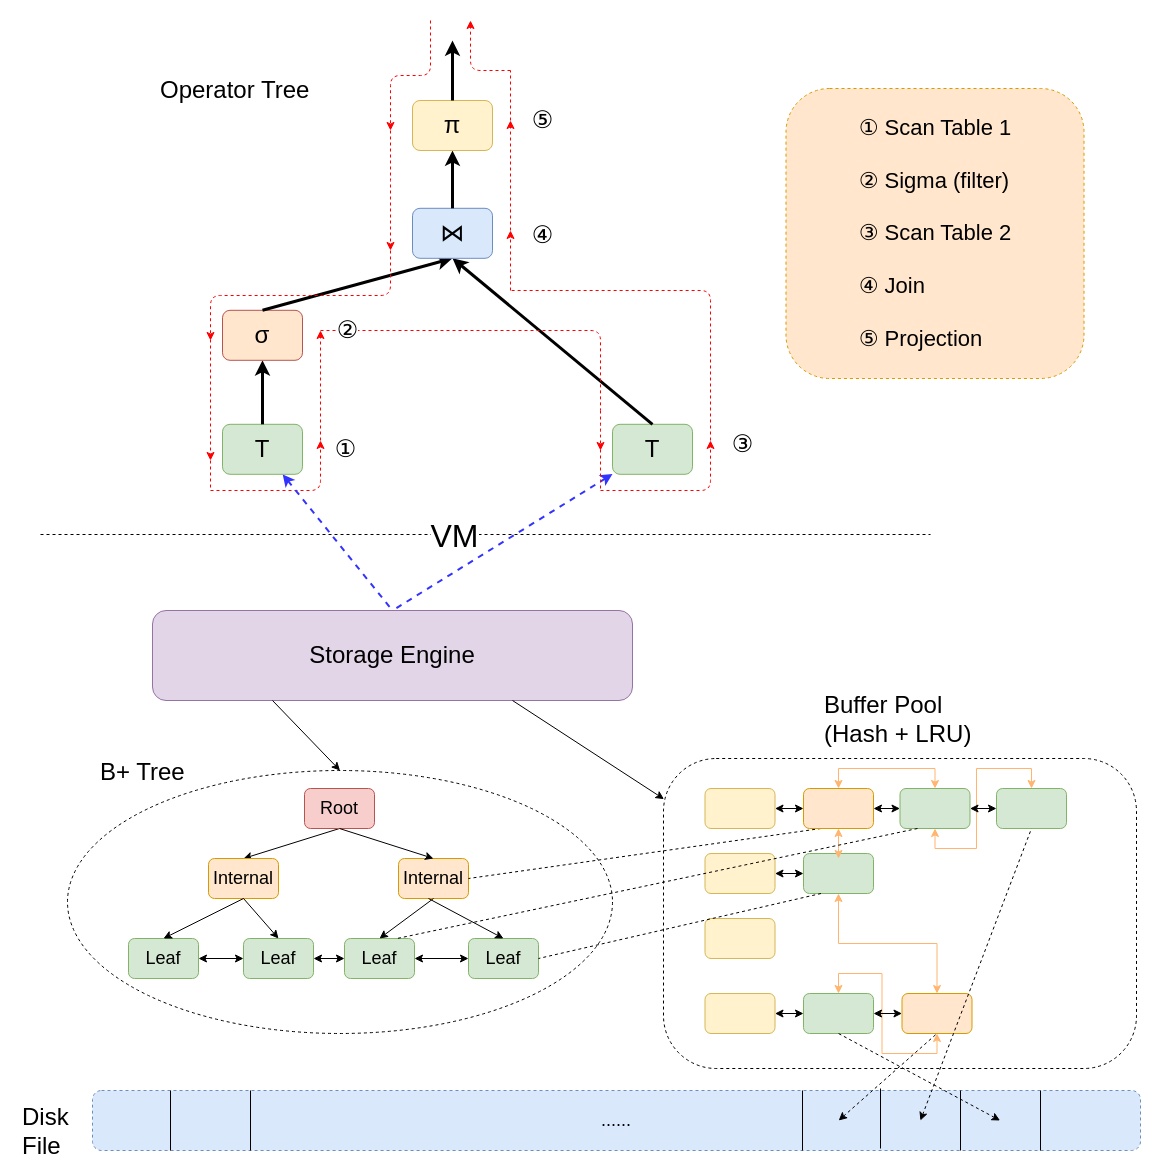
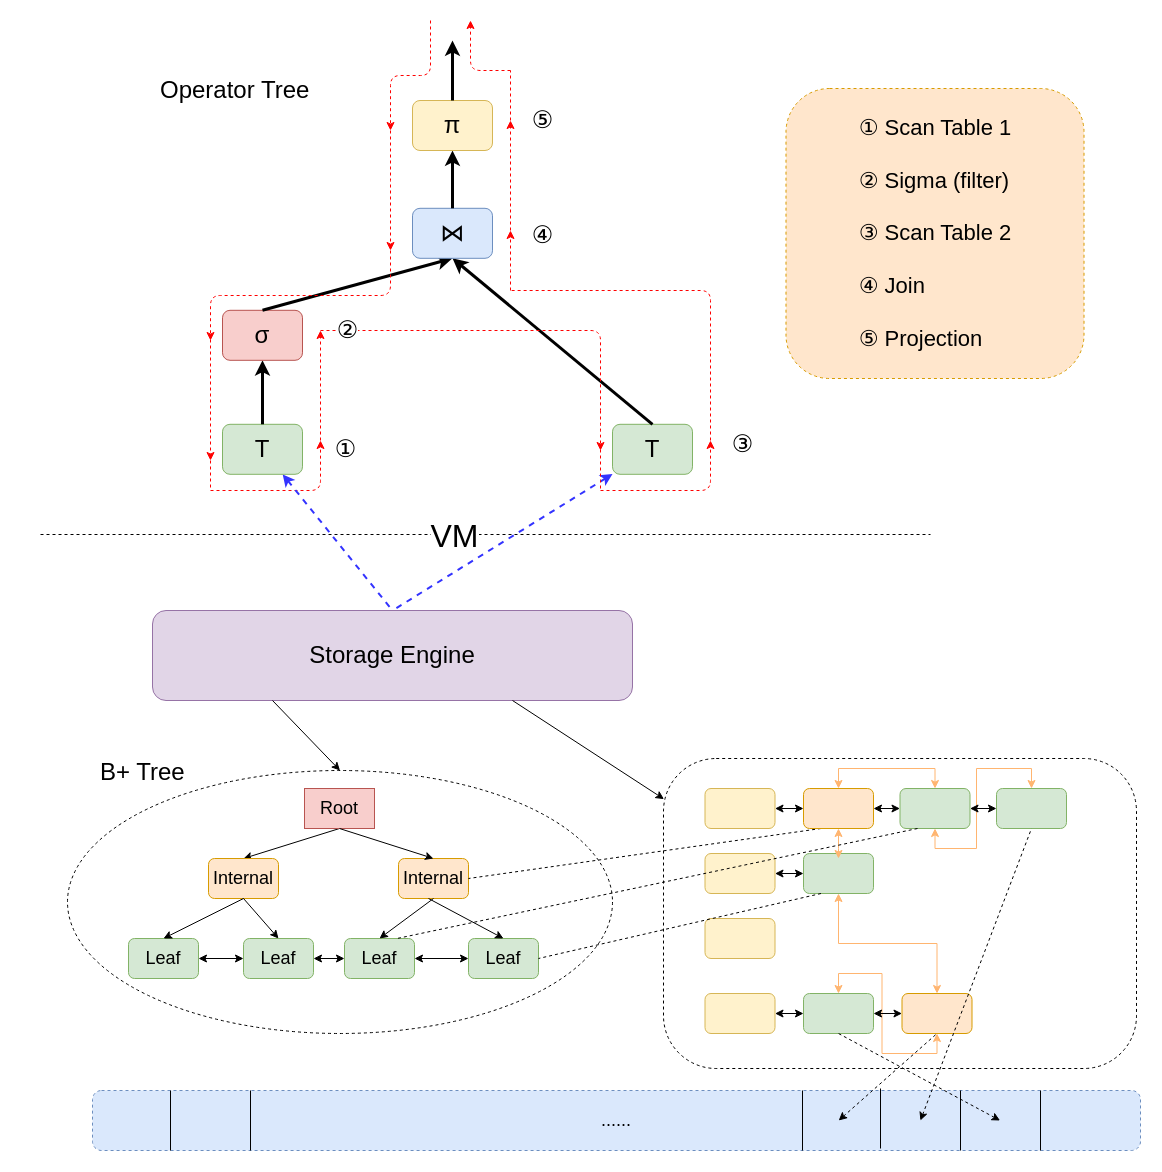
(263, 335) -> (263, 335)
(902, 714) -> none
(340, 809) -> (340, 809)
(46, 1121) -> none
